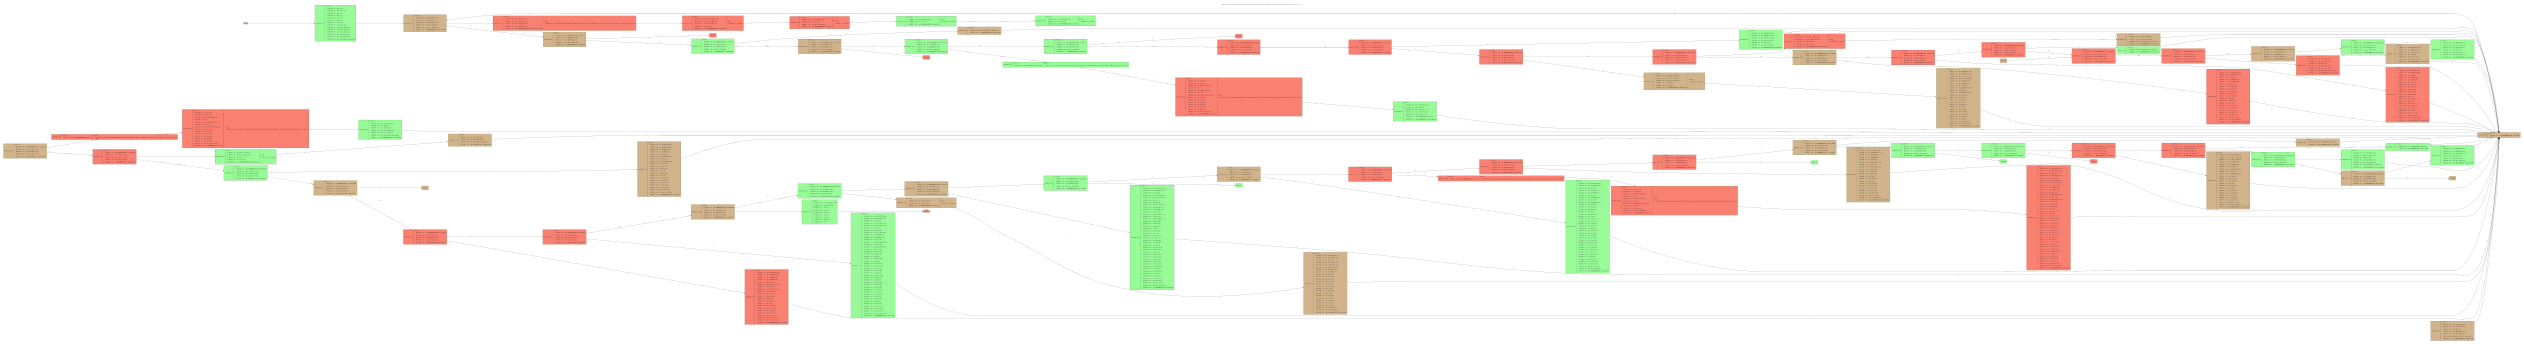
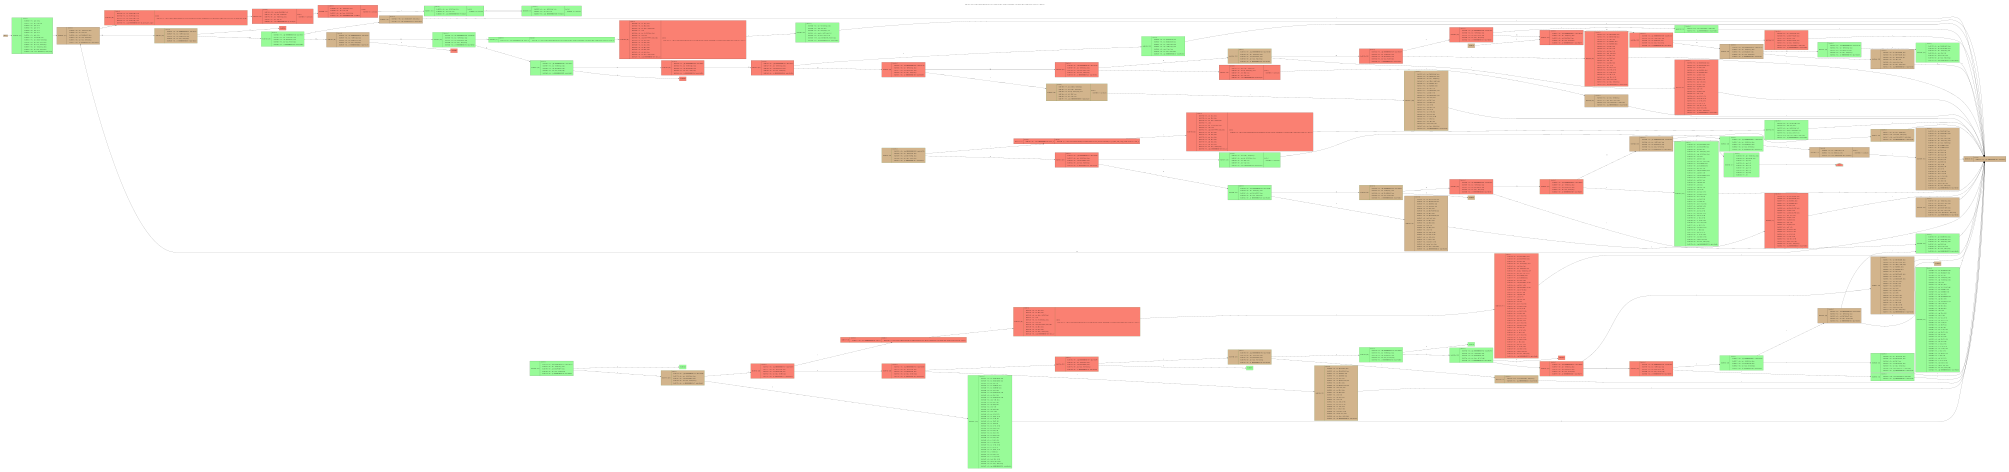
(926, 189) -> none
